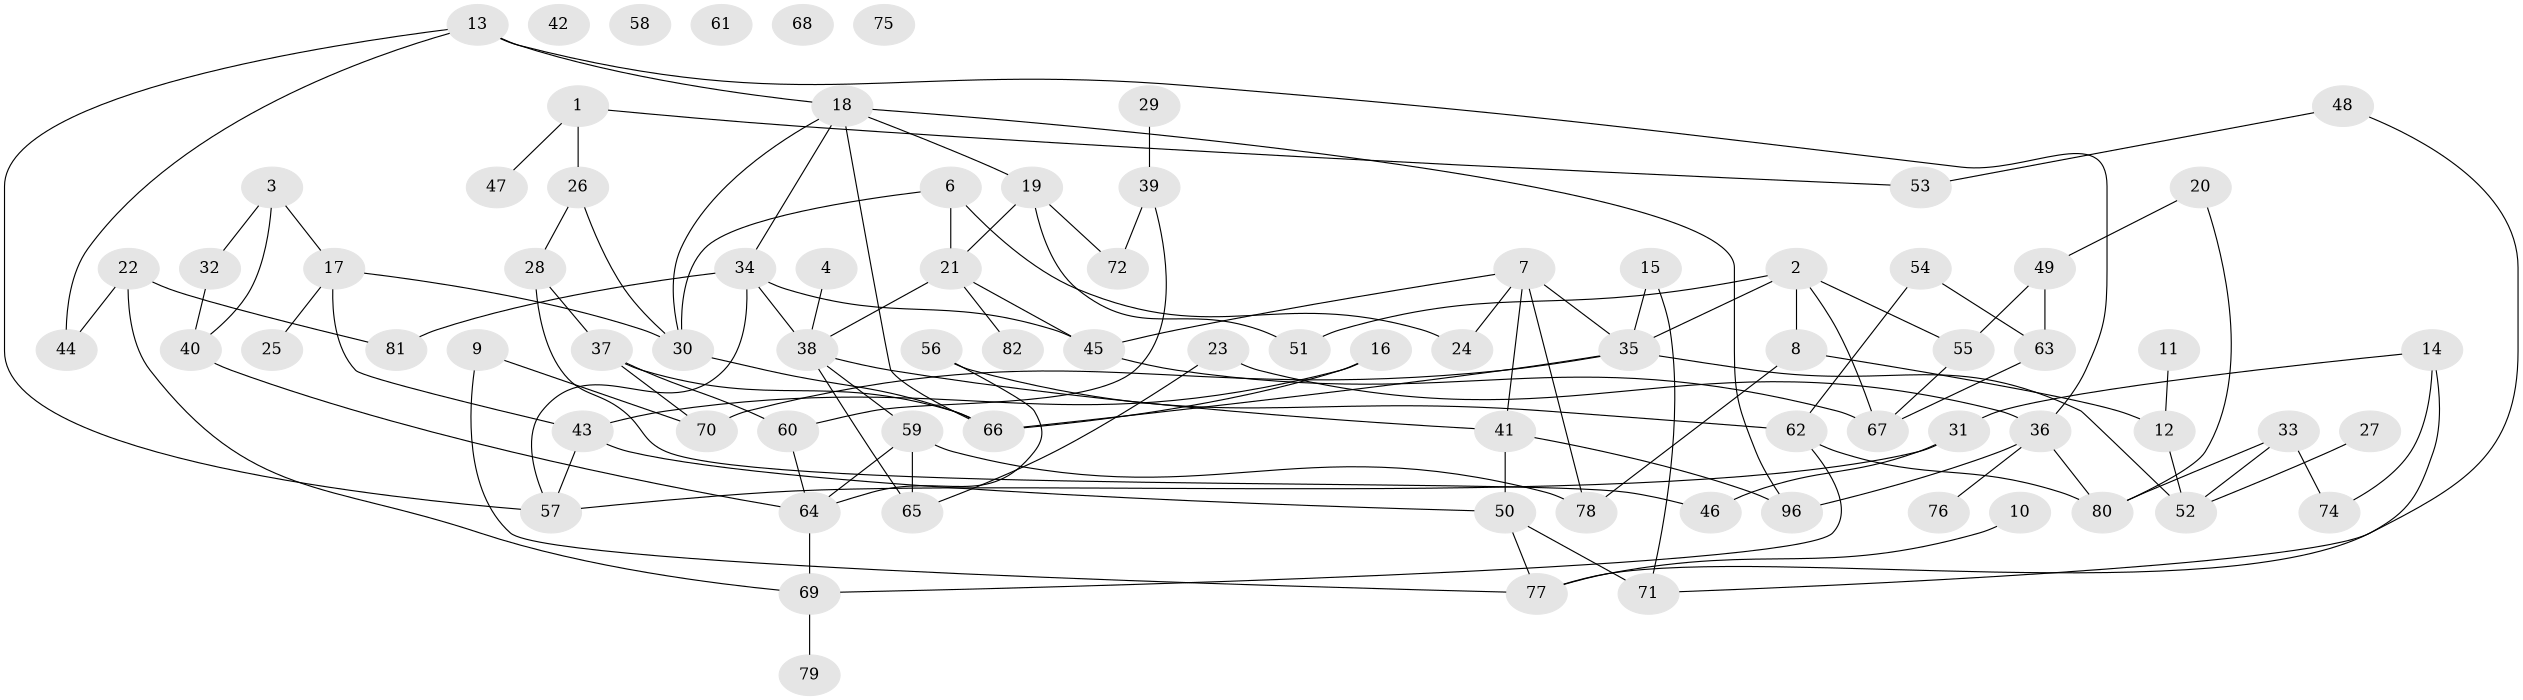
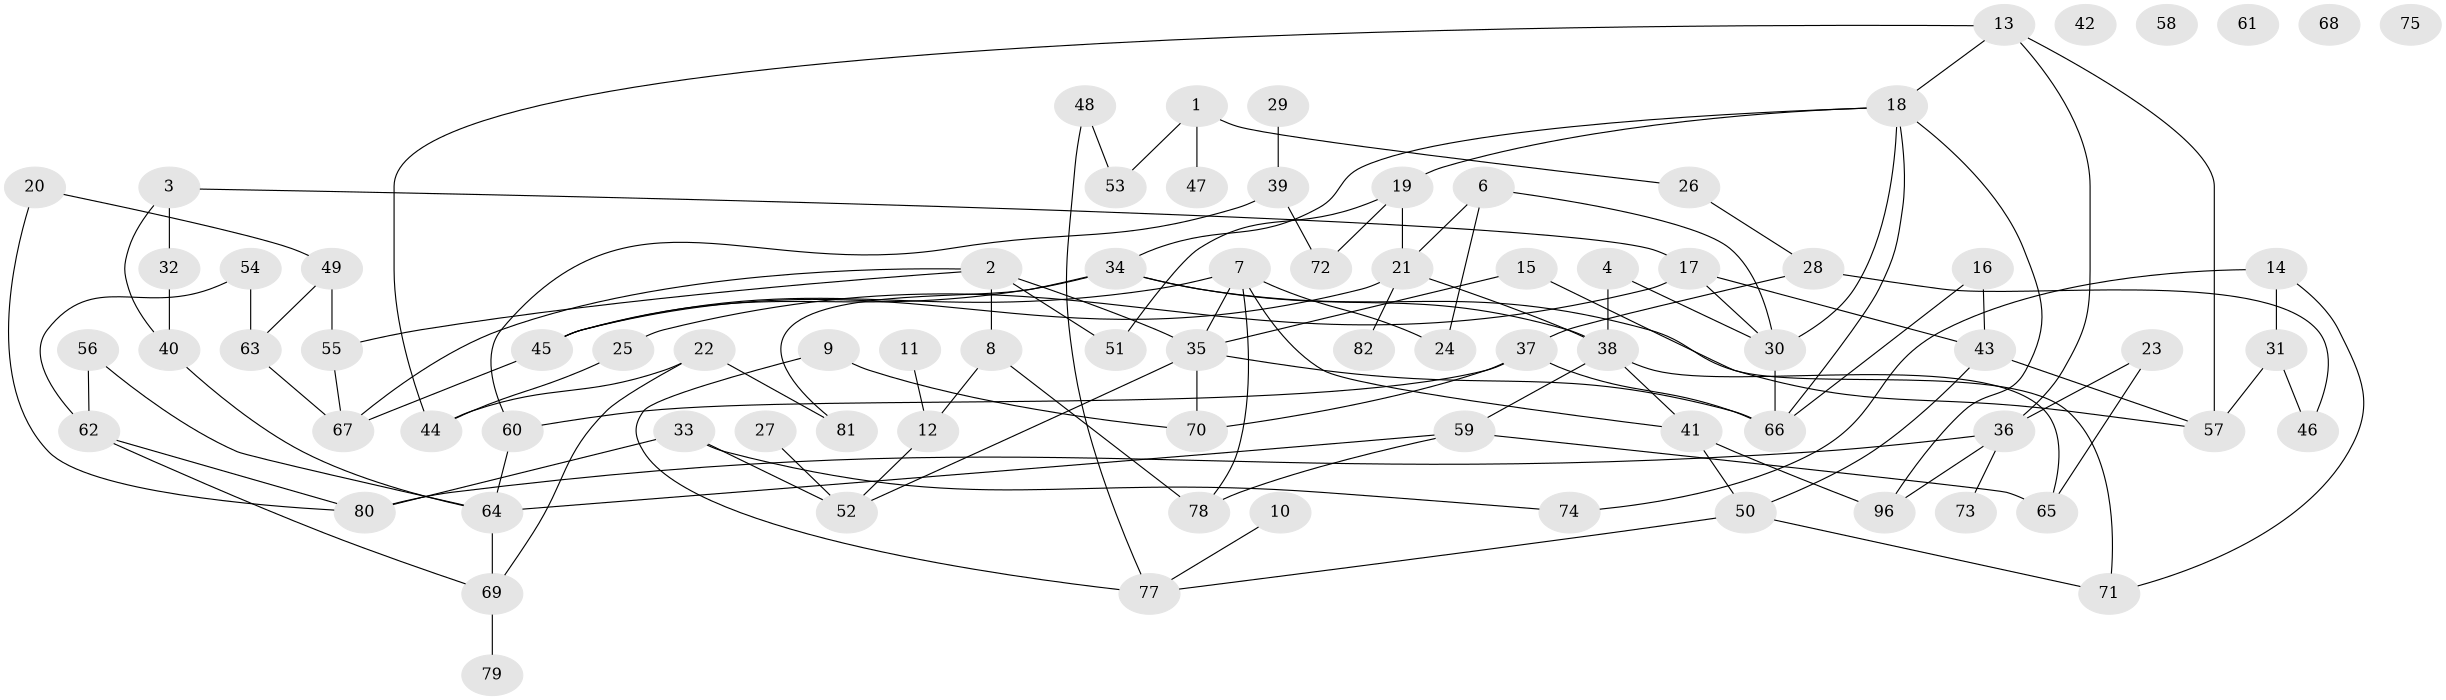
(616, 276) -> (1691, 309)
none -> (535, 388)
(1939, 513) -> (1966, 513)
